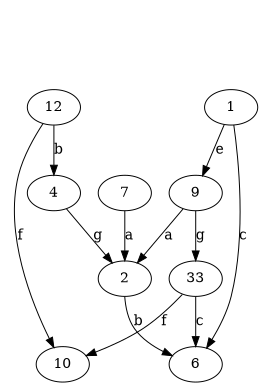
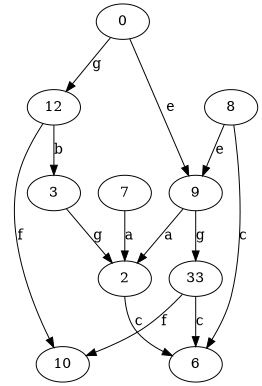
none -> (123, 22)
(231, 107) -> (231, 107)
(54, 193) -> (54, 193)
(139, 322) -> (139, 322)
